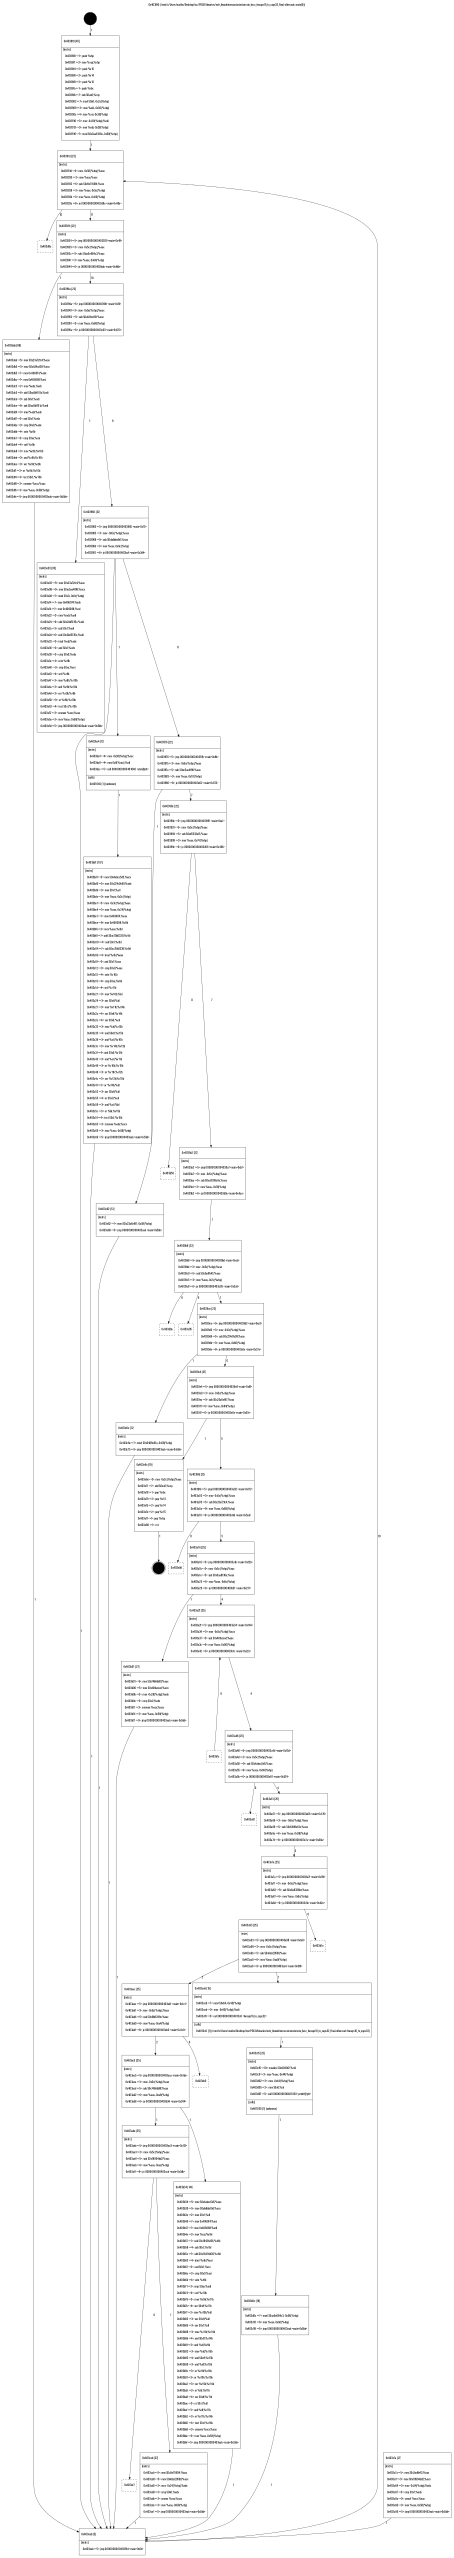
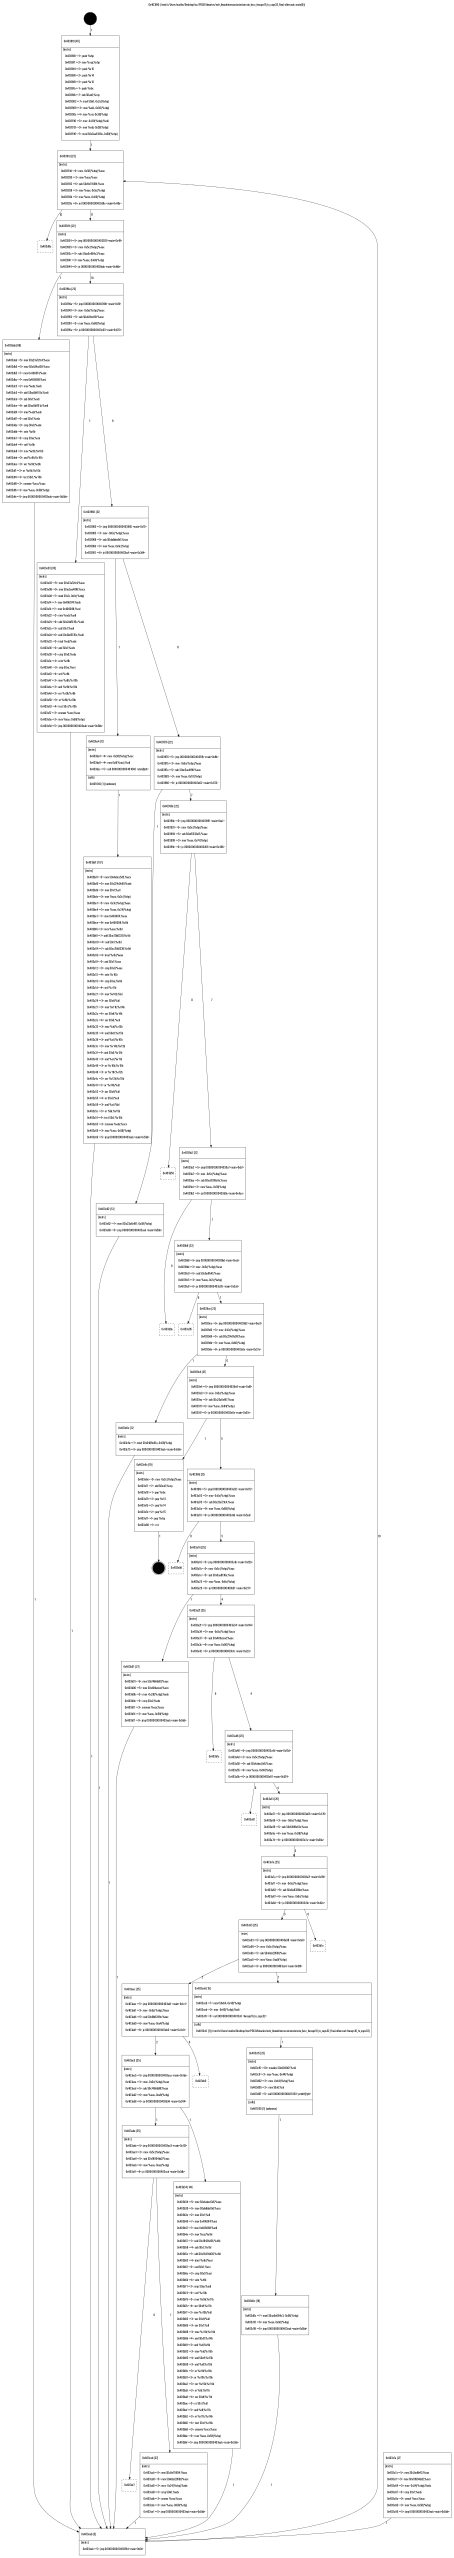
(175, 1306) -> (166, 1258)
(80, 1534) -> (71, 1631)
(218, 1705) -> (212, 1703)
none -> (284, 1914)
